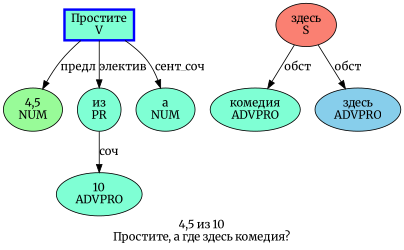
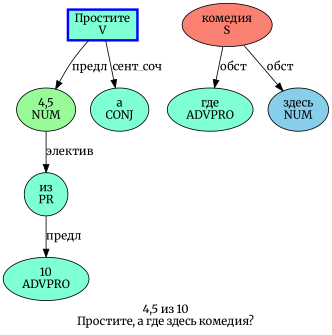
(306, 25) -> (227, 25)
(99, 60) -> (46, 148)
(166, 110) -> (120, 110)
(255, 110) -> (210, 110)
(358, 110) -> (298, 110)
(109, 152) -> (64, 237)
